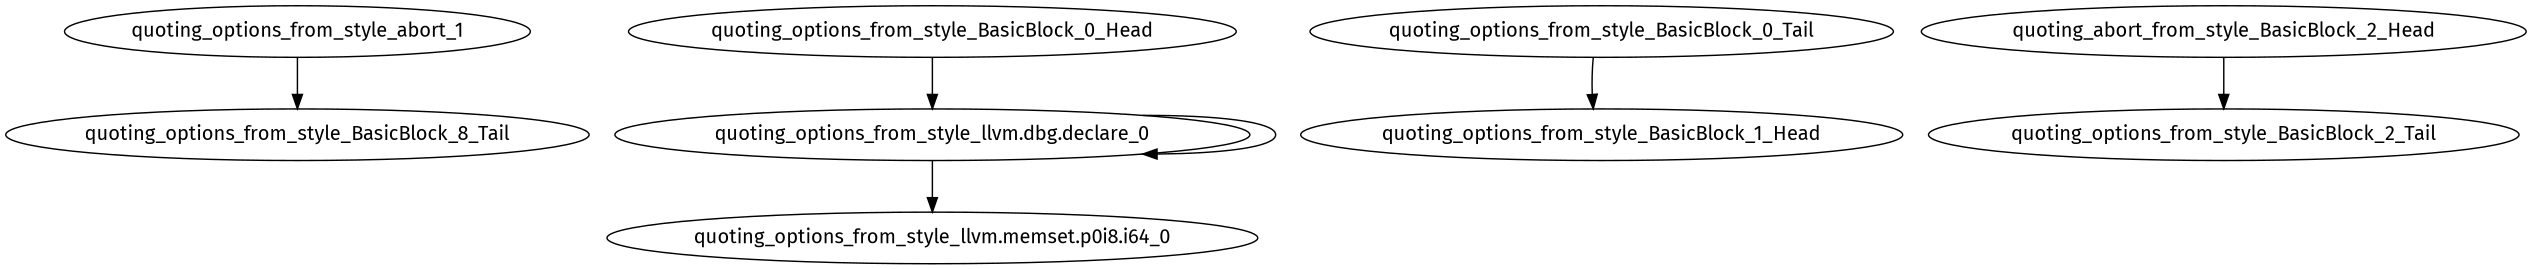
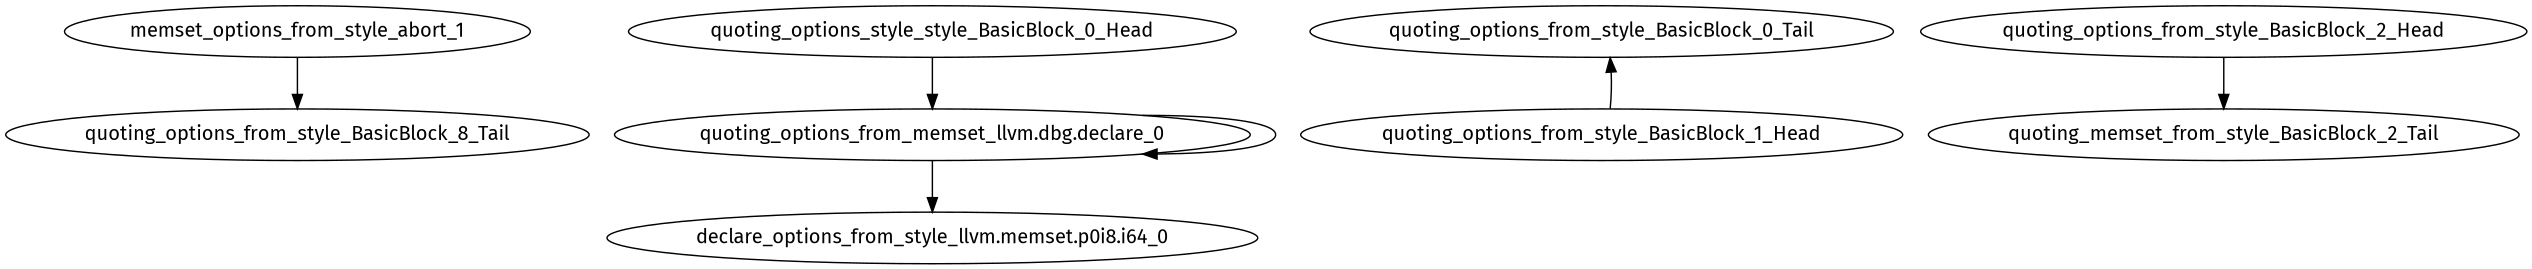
(297, 32) -> (297, 32)
(932, 32) -> (932, 32)
(2224, 32) -> (2224, 32)
(1592, 76) -> (1611, 90)
(932, 135) -> (932, 135)
(2224, 135) -> (2224, 135)
(932, 238) -> (932, 238)
